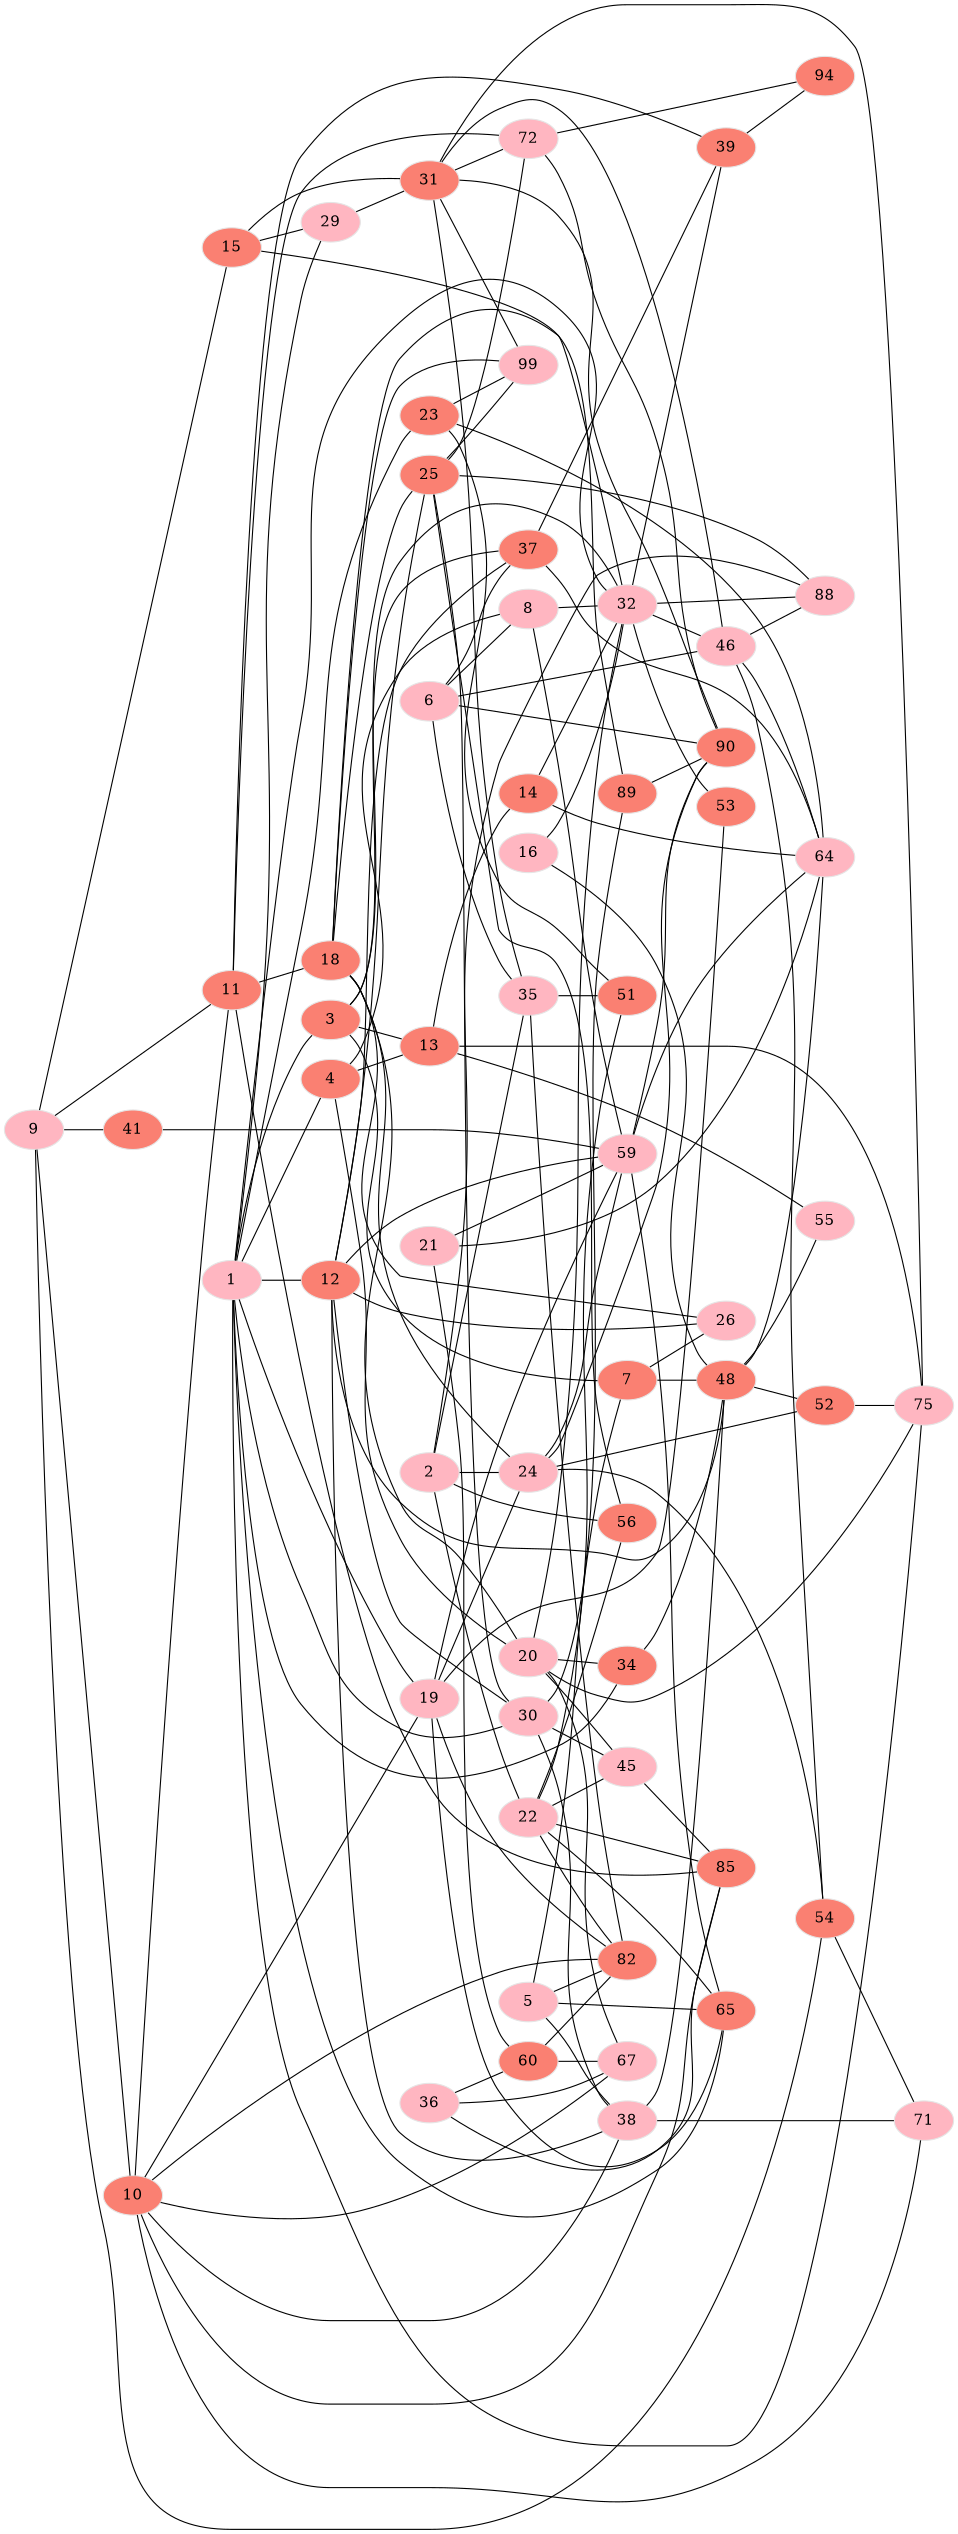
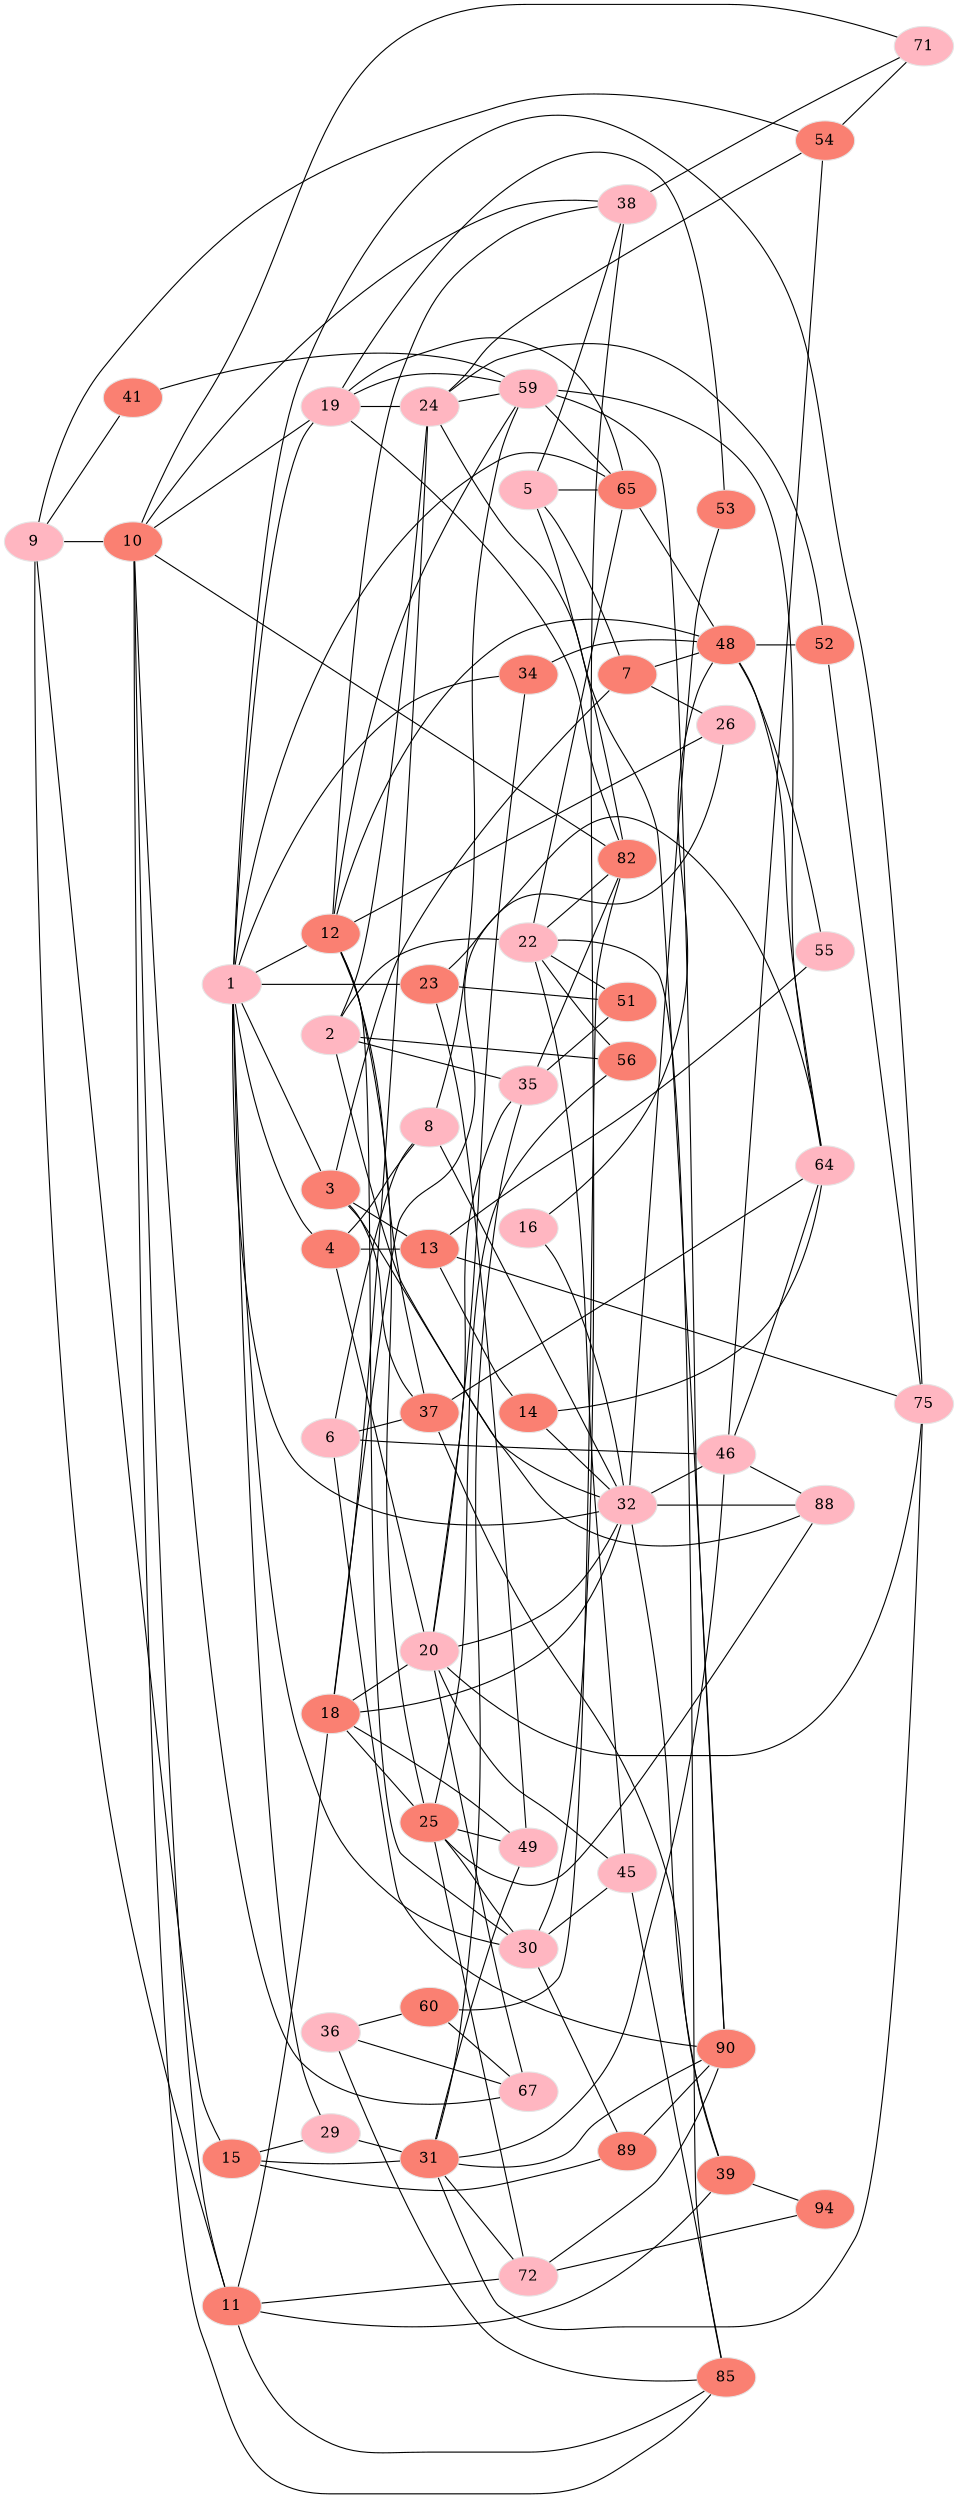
(528, 365) -> (528, 1848)
(456, 841) -> (465, 1296)
(430, 1246) -> none
(700, 1756) -> (678, 570)
